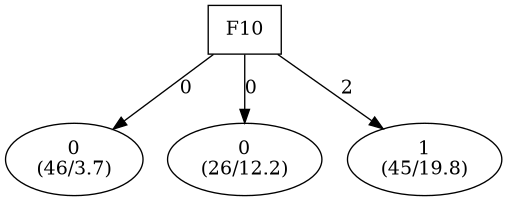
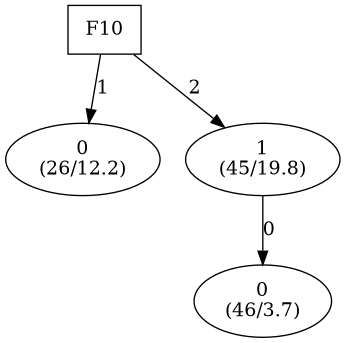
(169, 88) -> (263, 223)
(251, 89) -> (103, 89)
